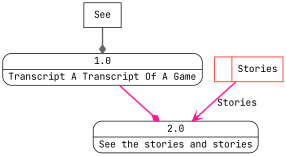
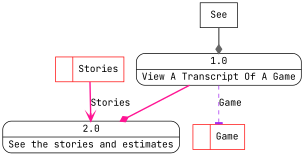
(103, 77) -> (219, 77)
none -> (219, 137)
(176, 145) -> (91, 145)
